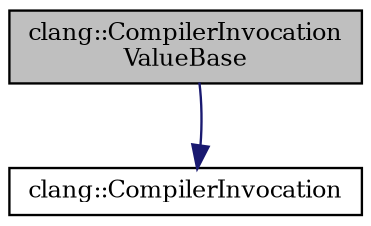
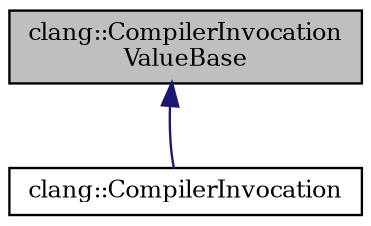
(201, 114) -> (170, 138)
